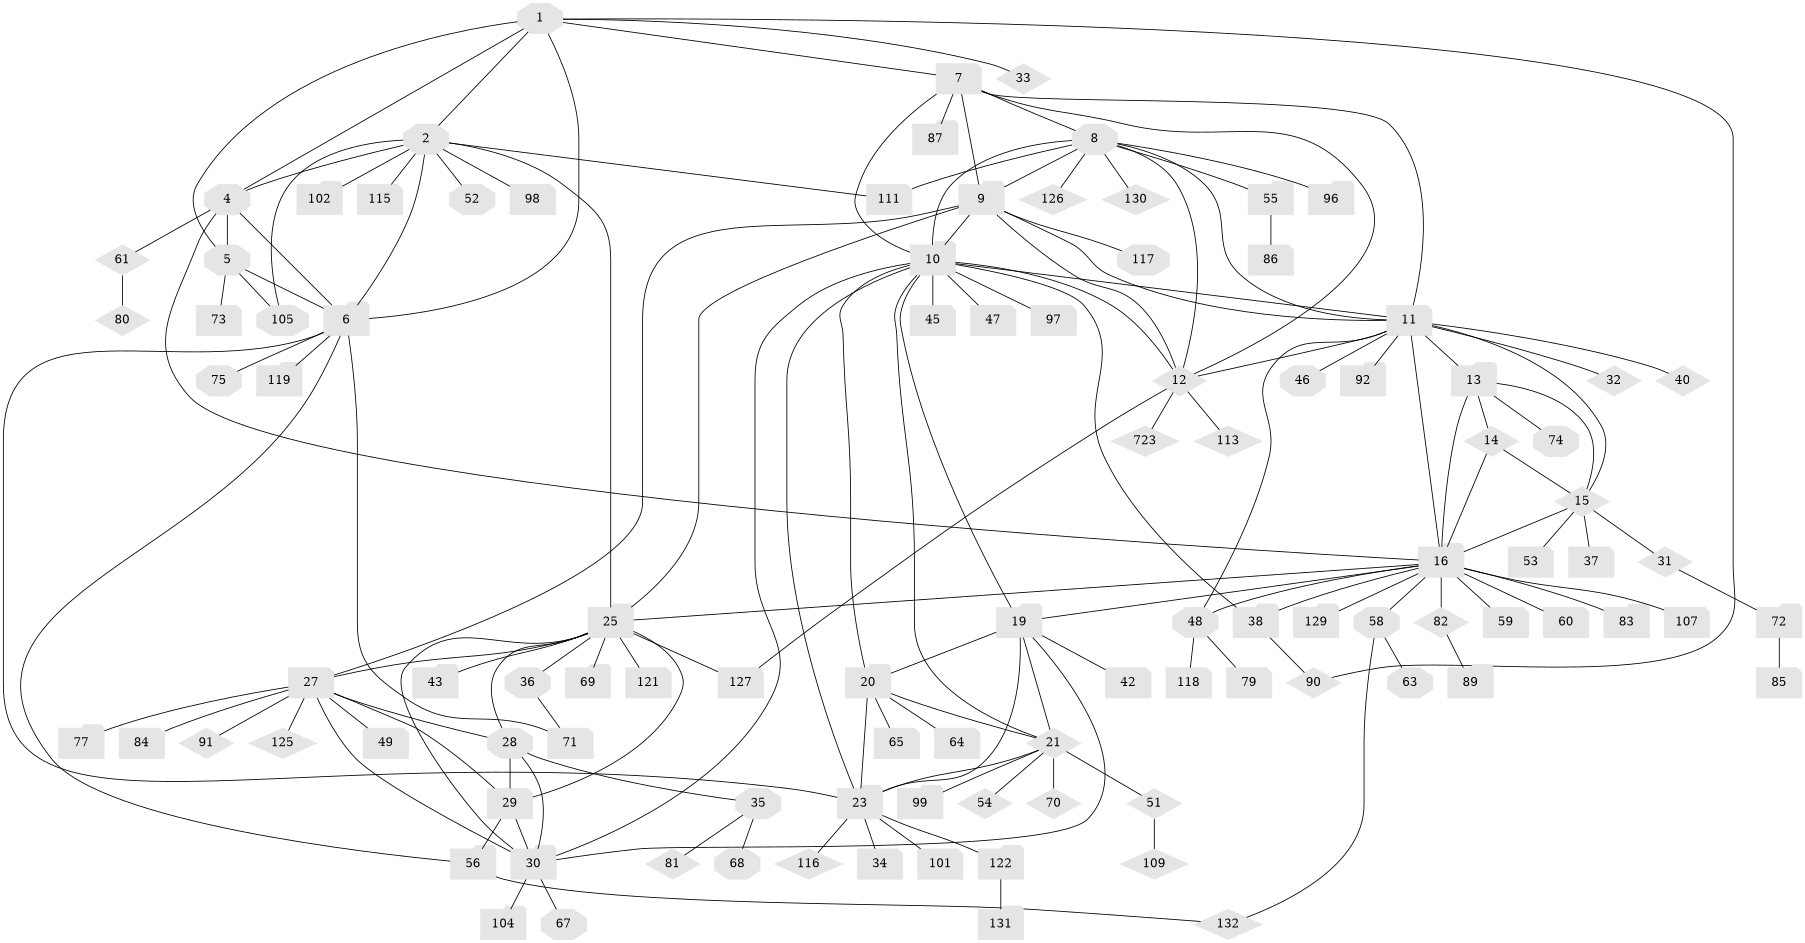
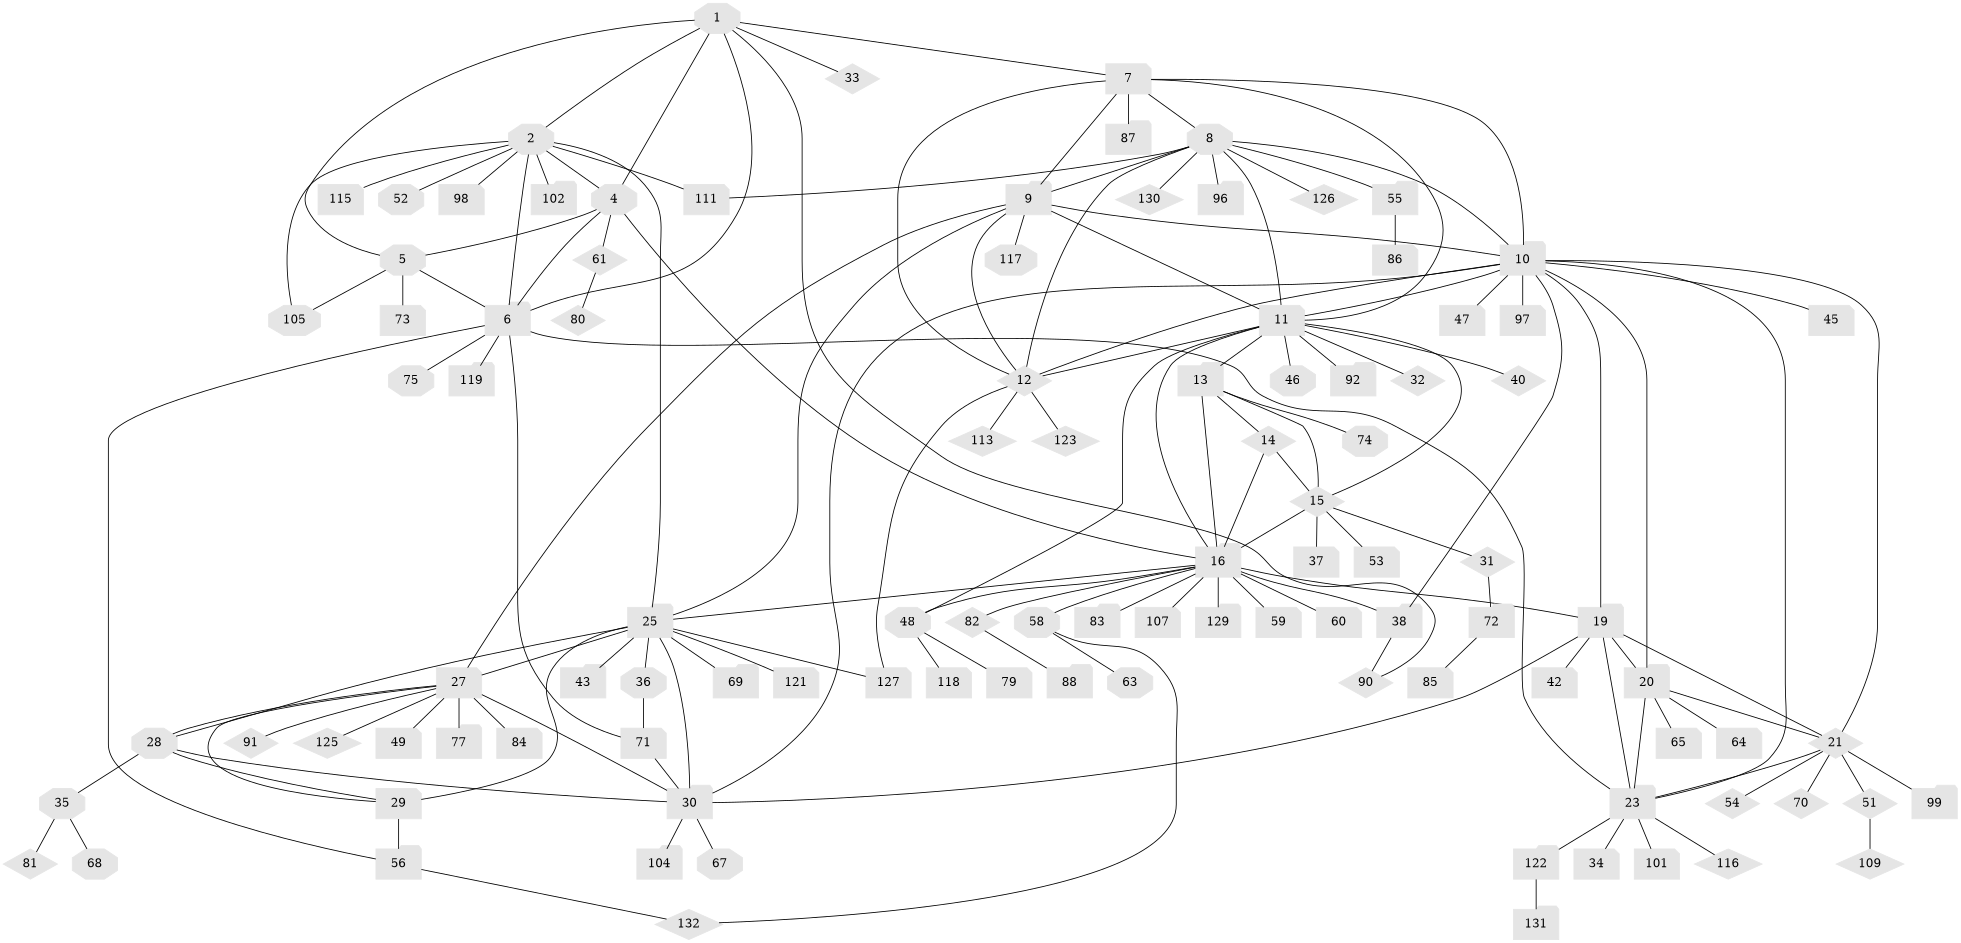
(1145, 441) -> (1066, 441)
(1471, 683) -> (1070, 683)
(522, 834) -> (667, 774)
